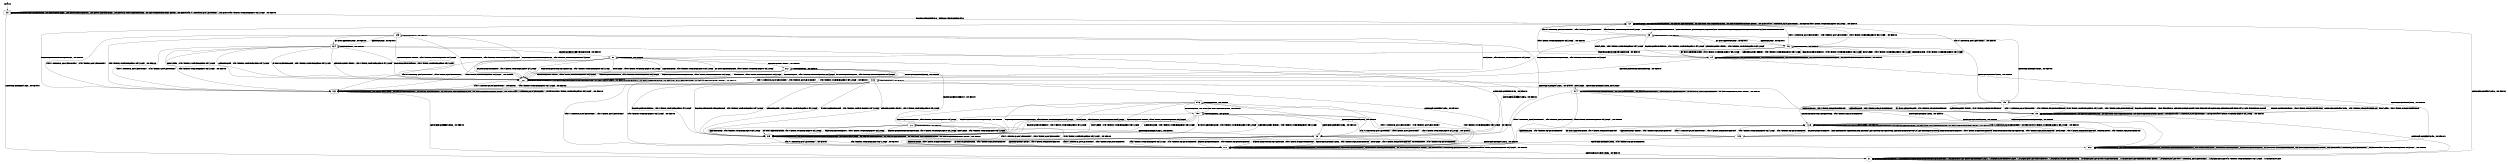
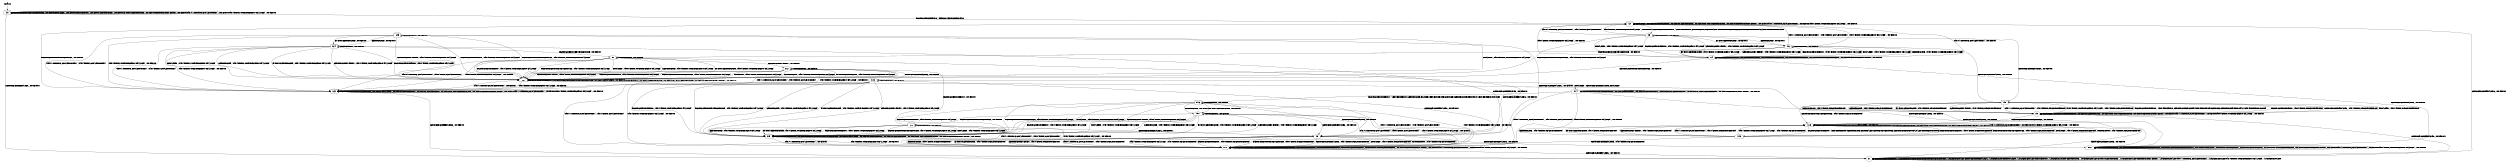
none -> (1387, 96)
none -> (2113, 128)
(1603, 153) -> (1603, 153)
